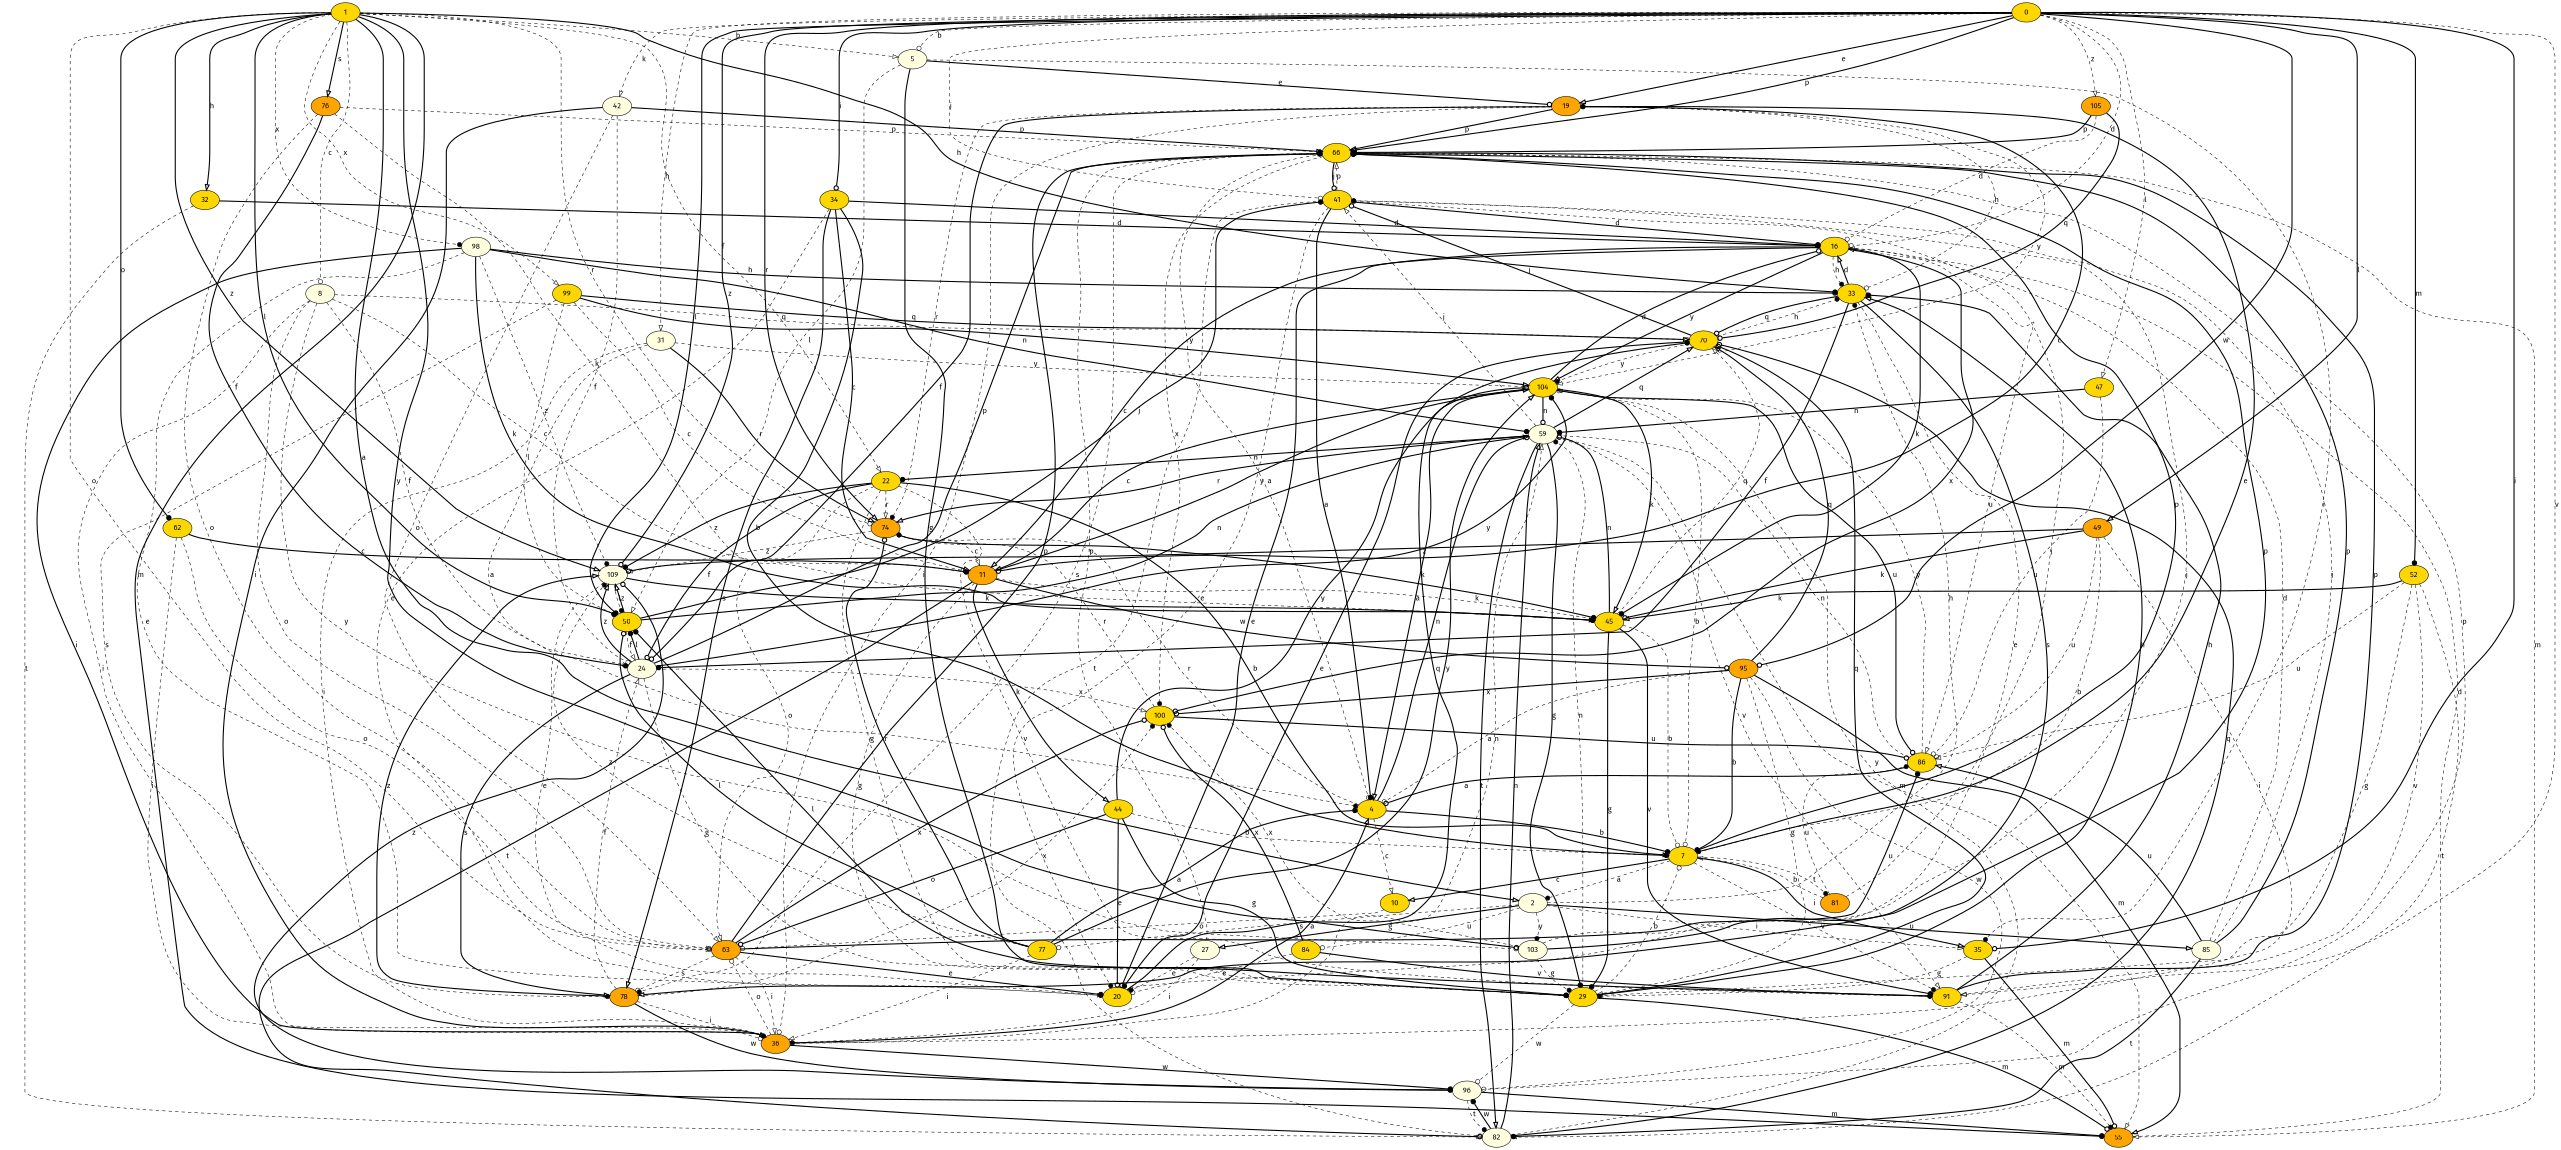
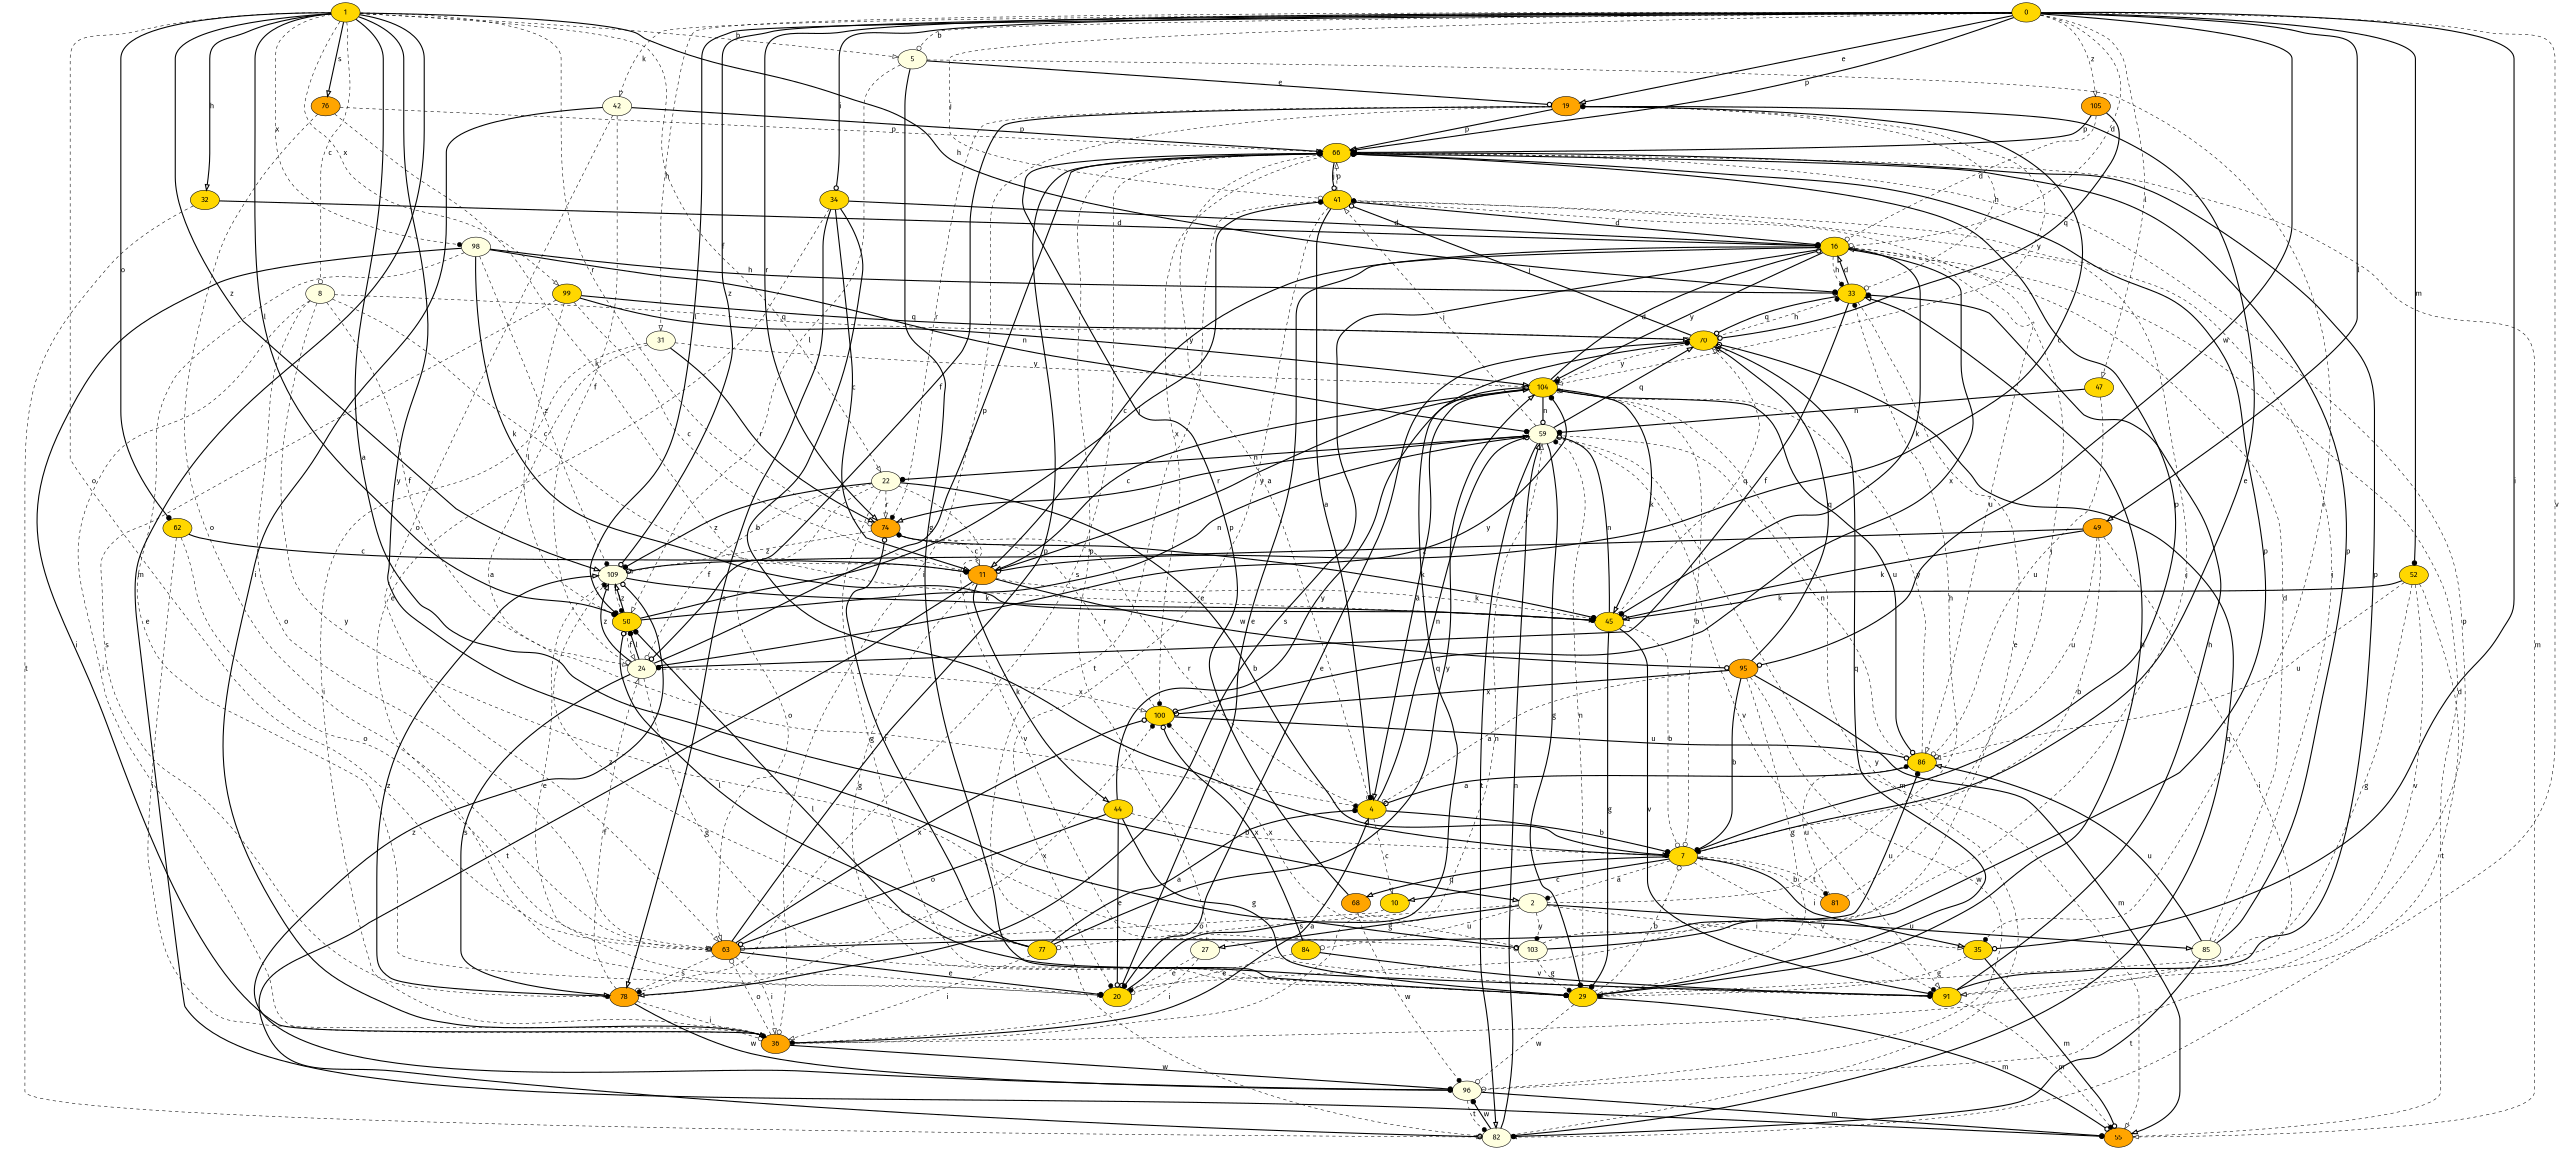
(258, 437) -> none
(886, 481) -> (886, 481)
(744, 537) -> (744, 537)
none -> (1356, 903)
(1685, 945) -> (1311, 583)
